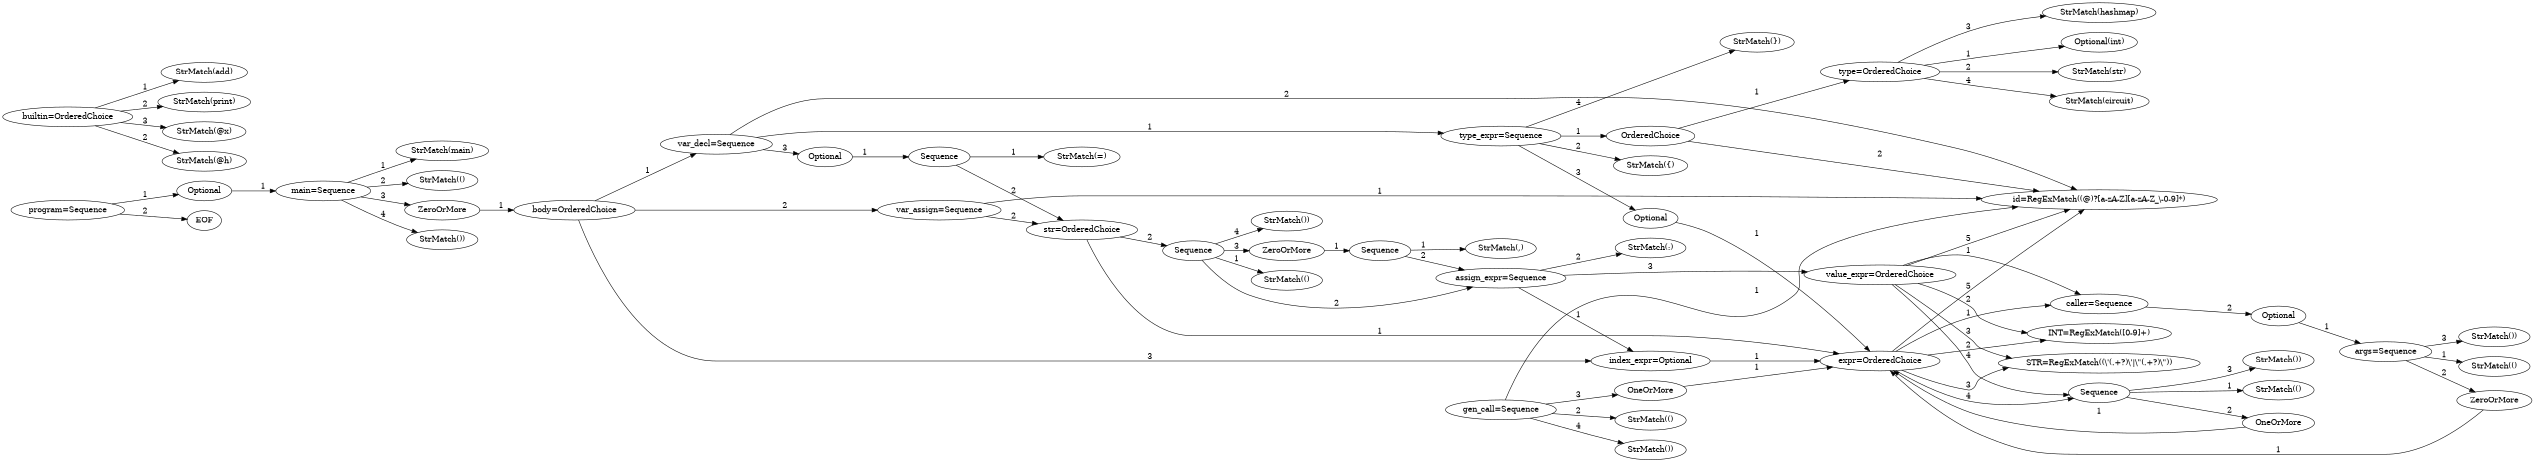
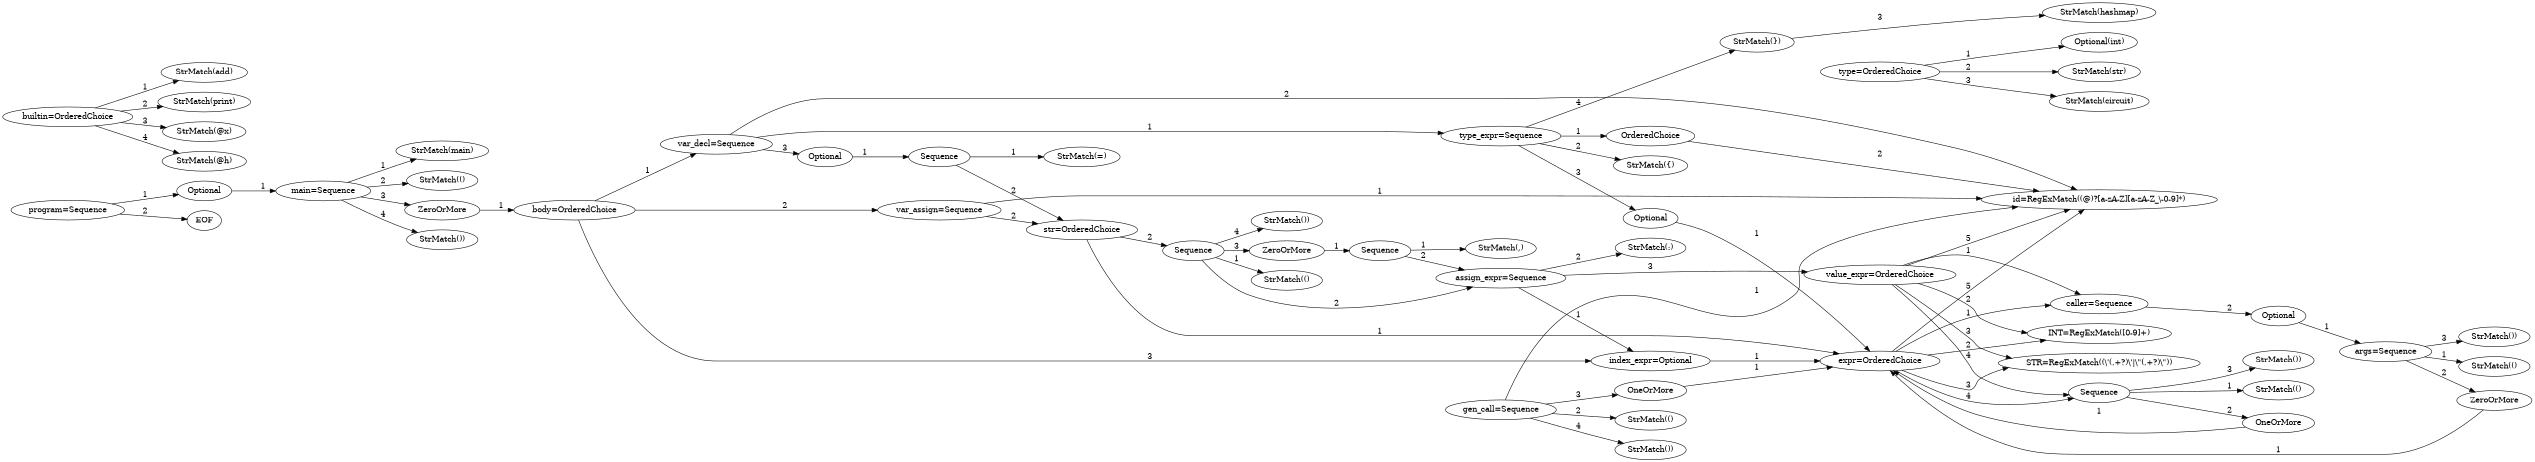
(1967, 32) -> (1915, 25)
(1969, 81) -> (1969, 81)
(1761, 105) -> none
(145, 138) -> (145, 138)
